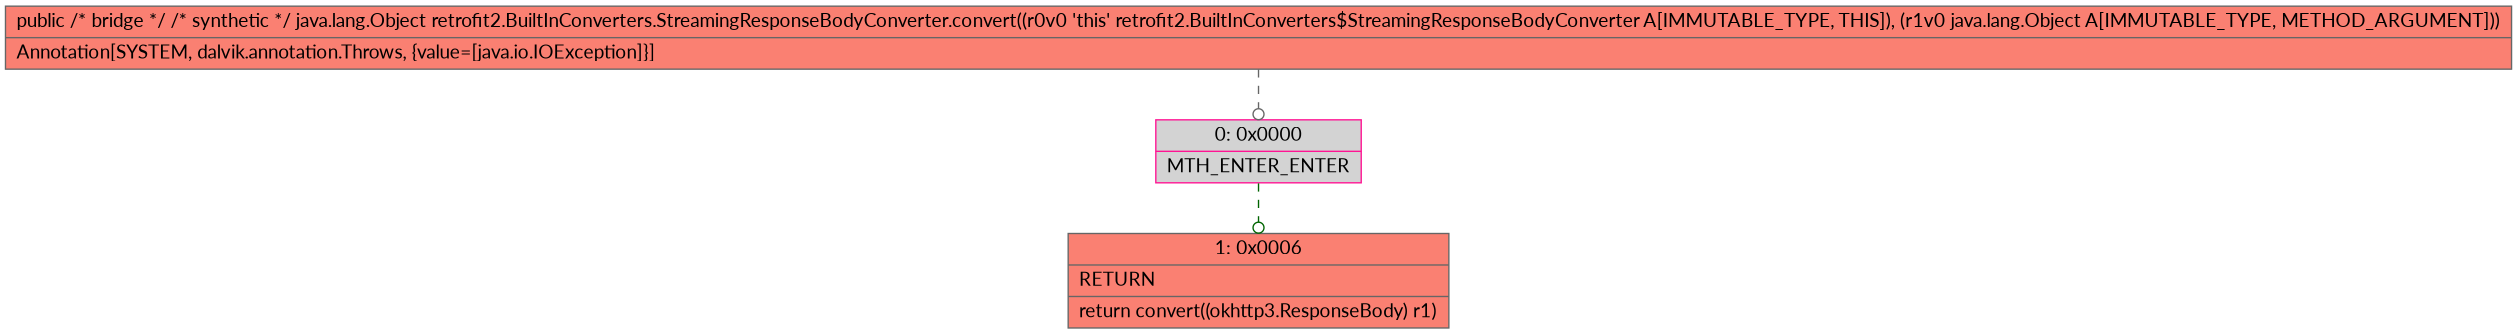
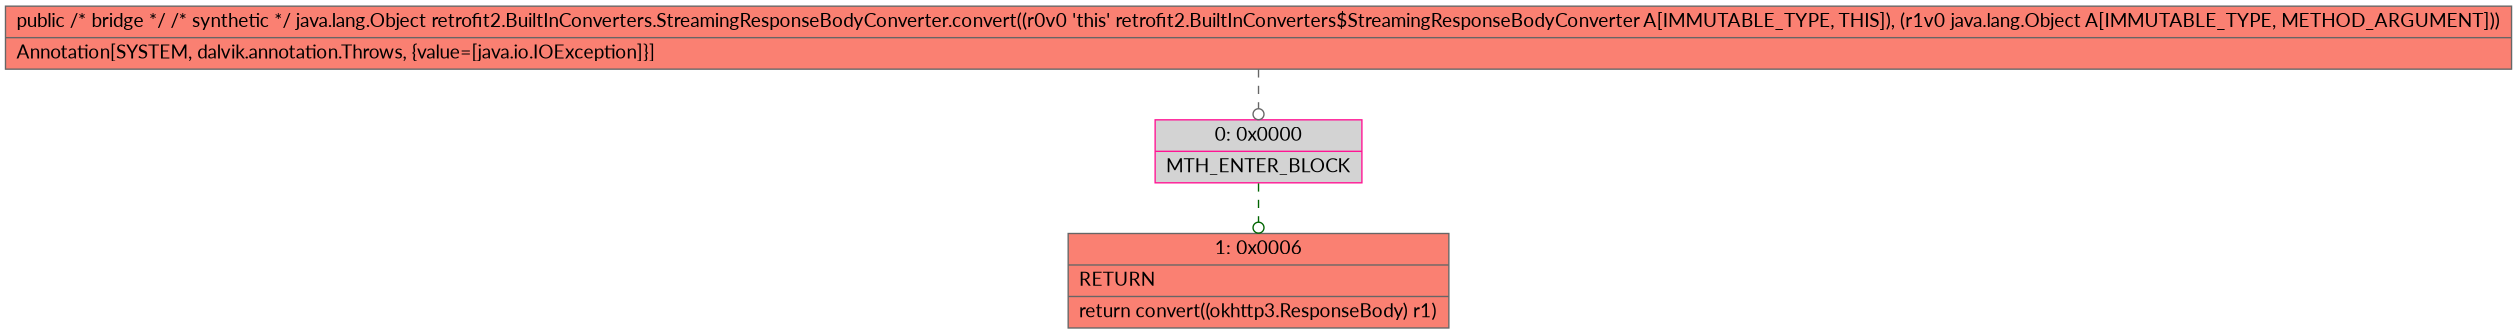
(1259, 166) -> (1259, 166)
